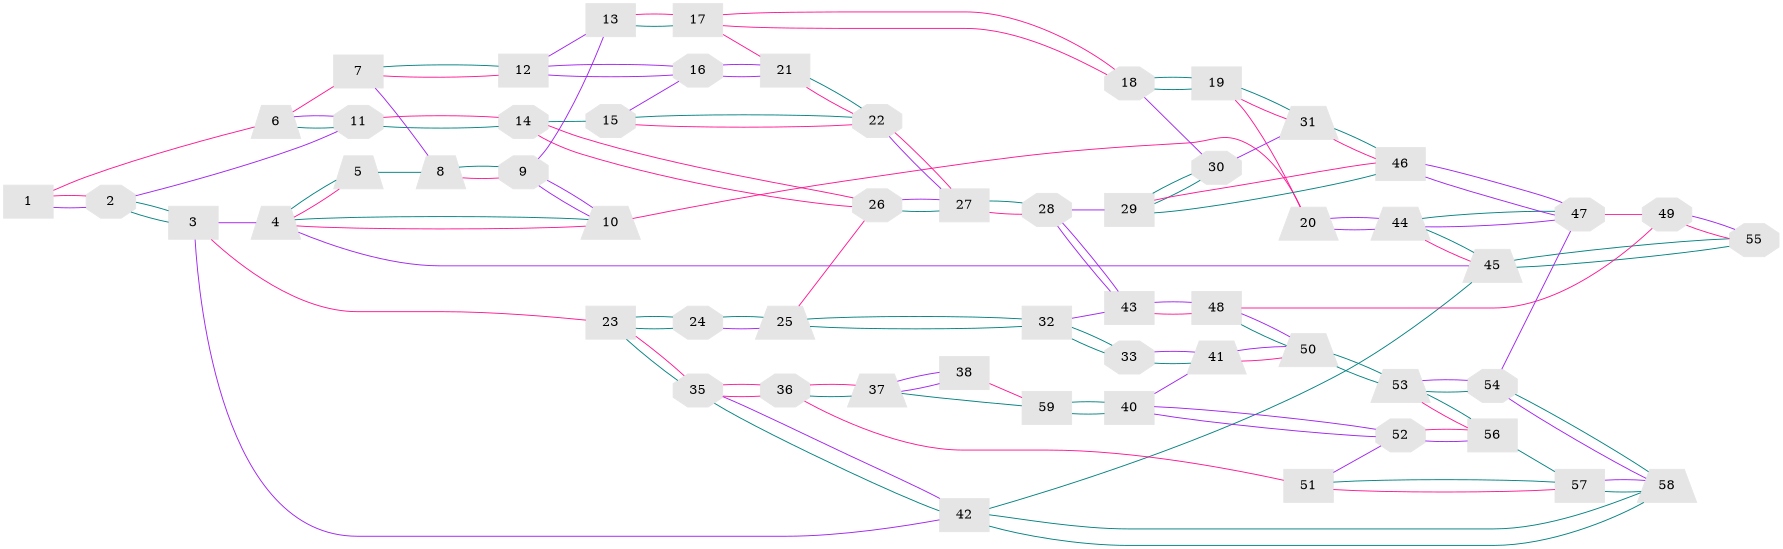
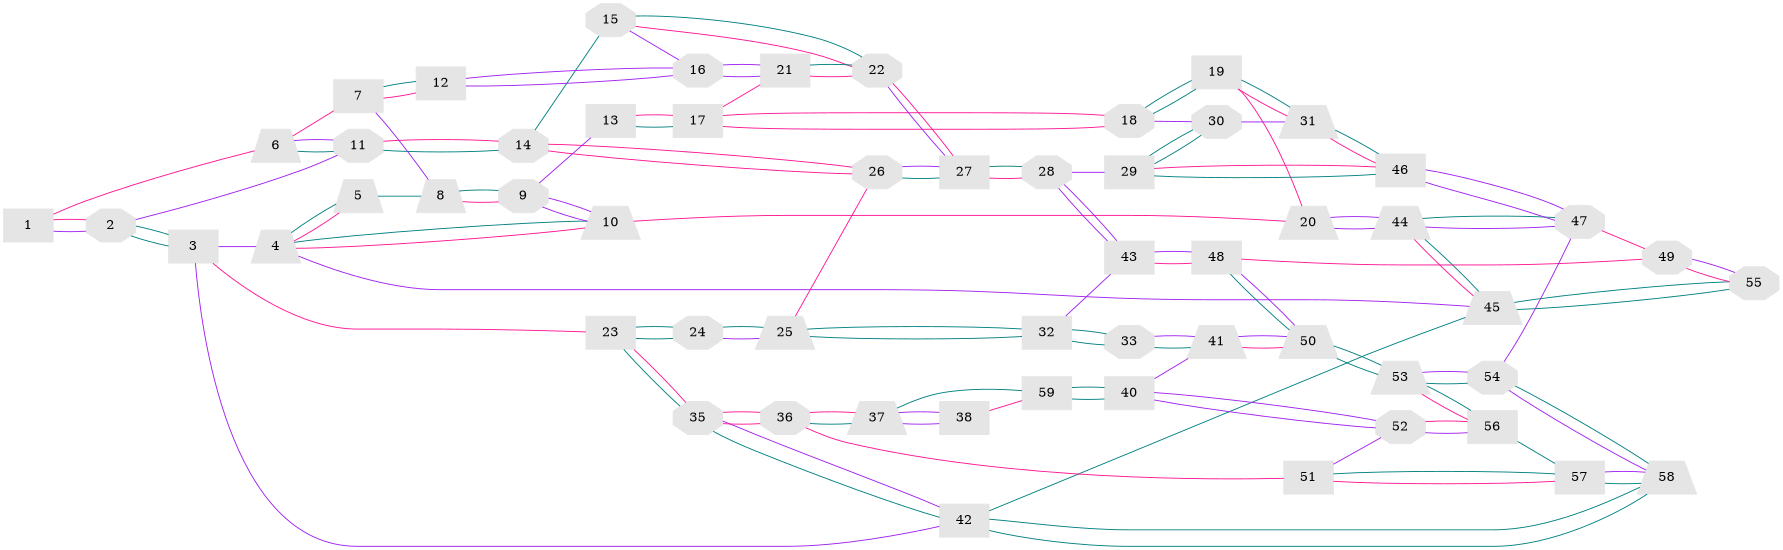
(567, 45) -> none
